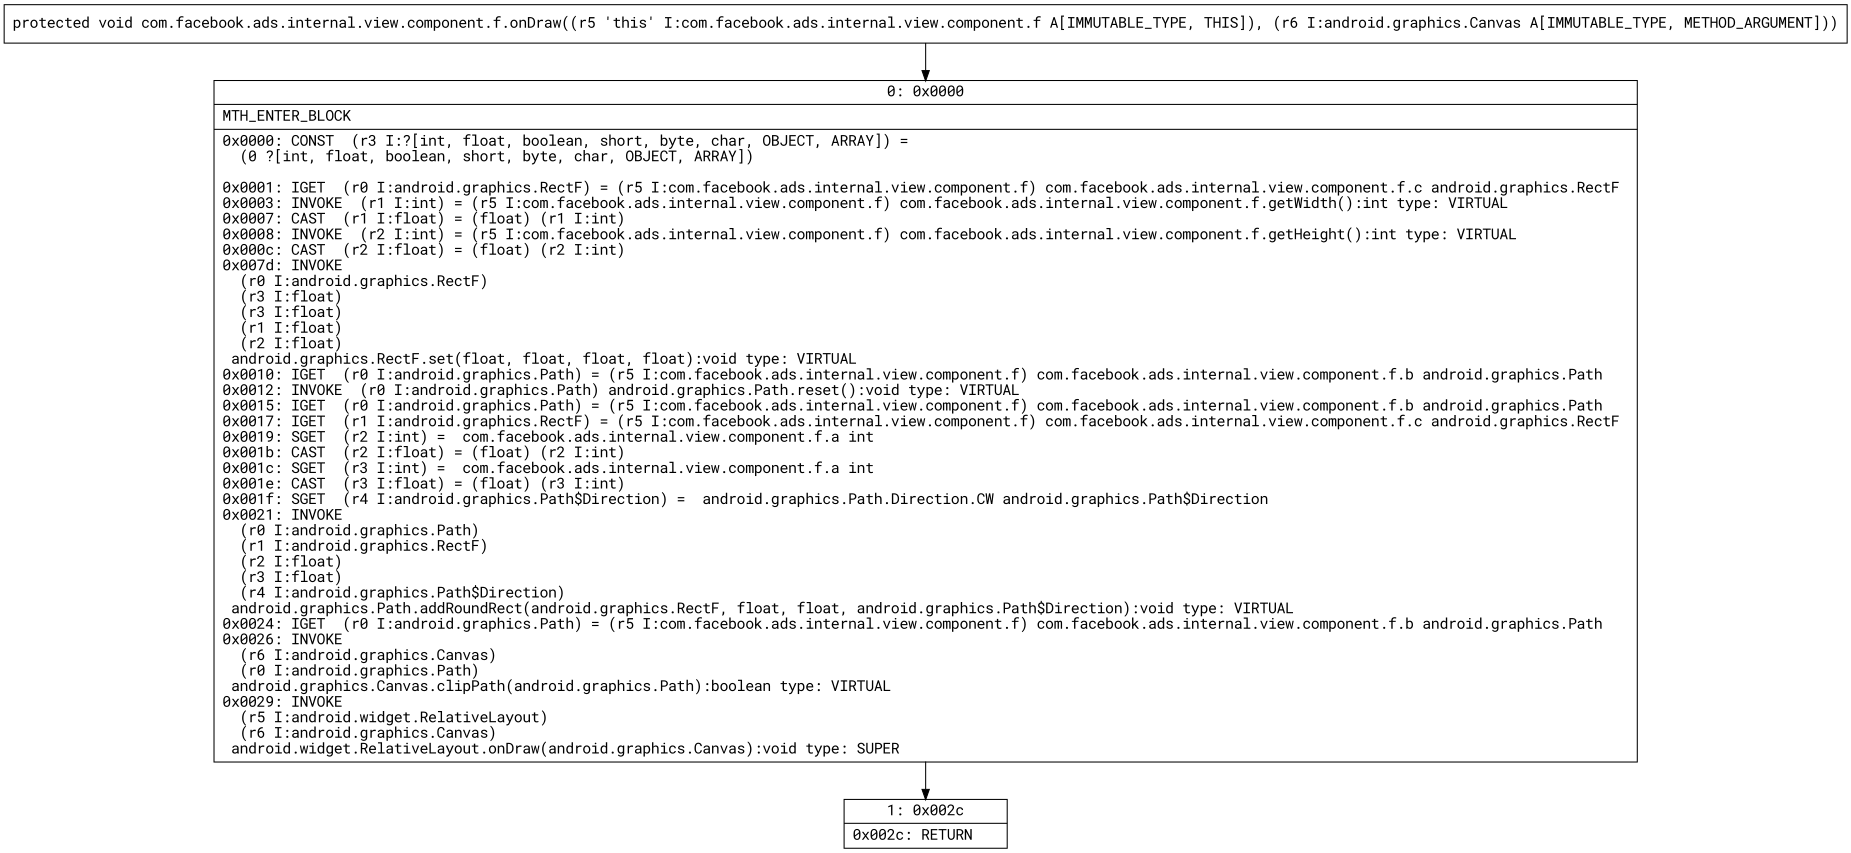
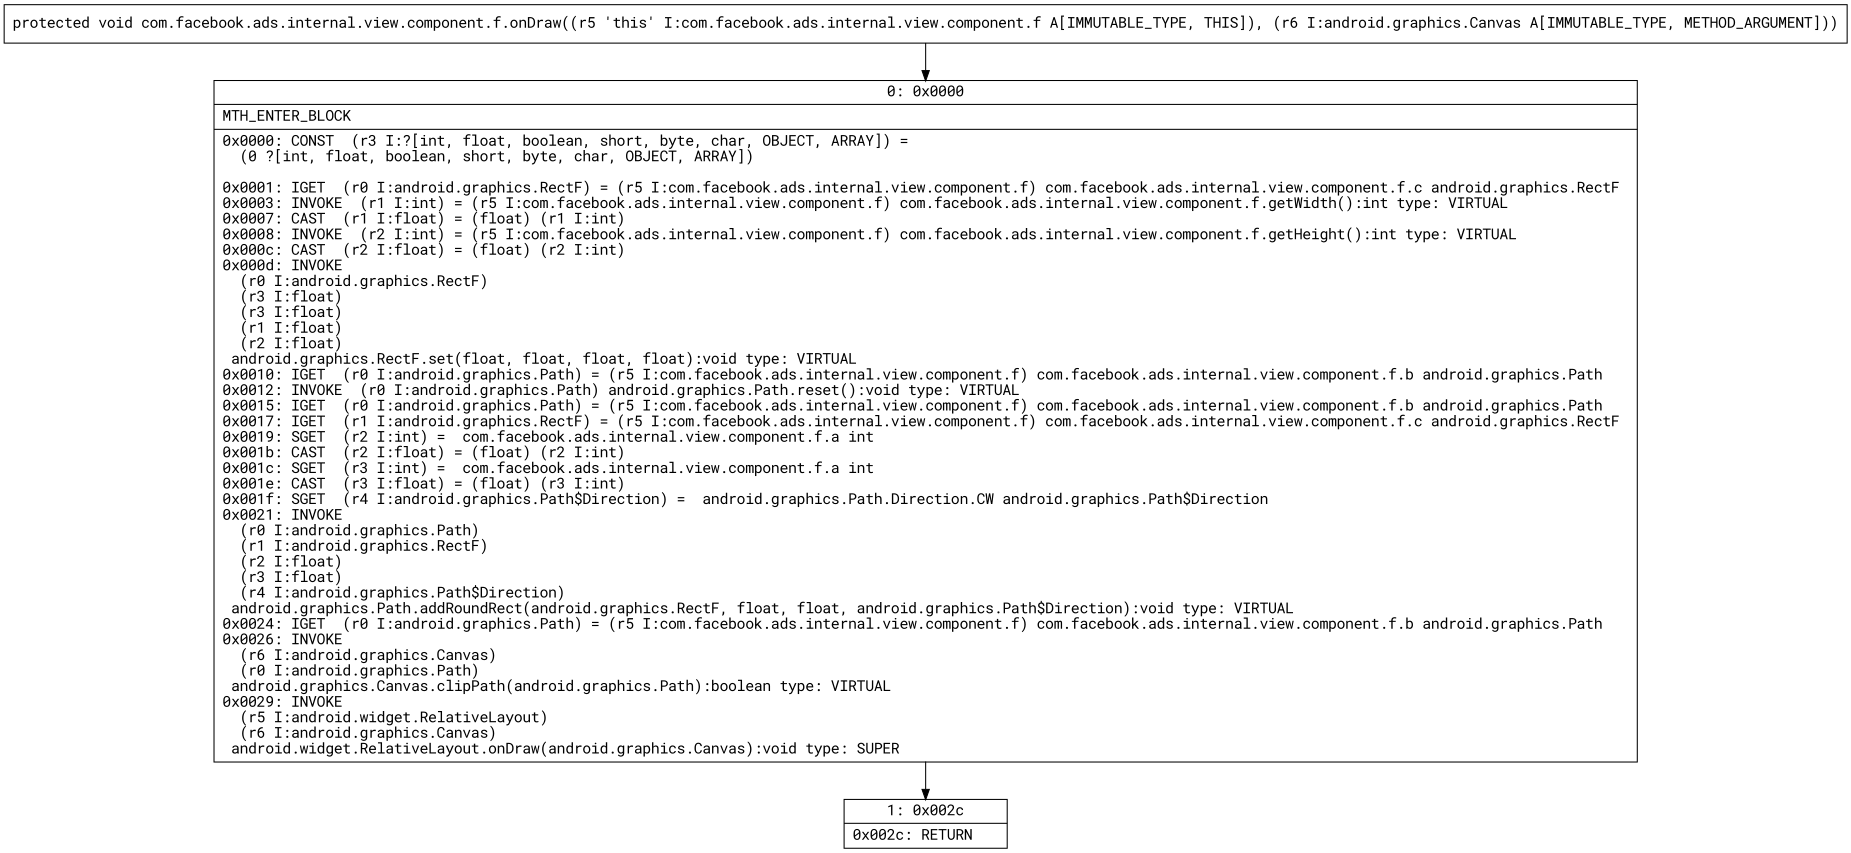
(291, 266) -> (291, 266)
